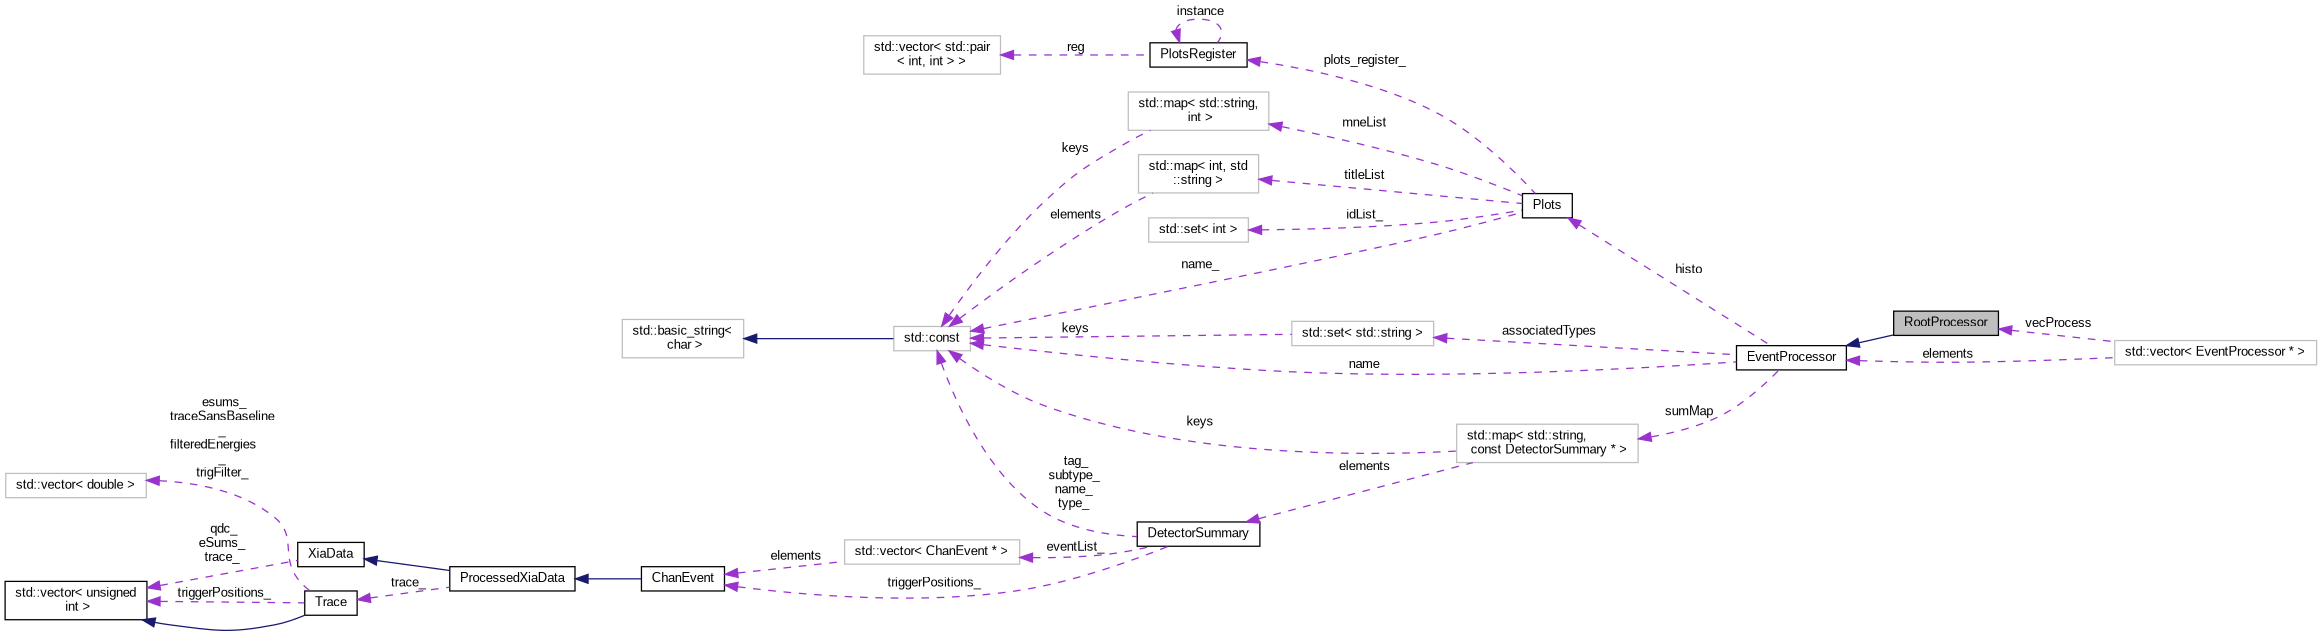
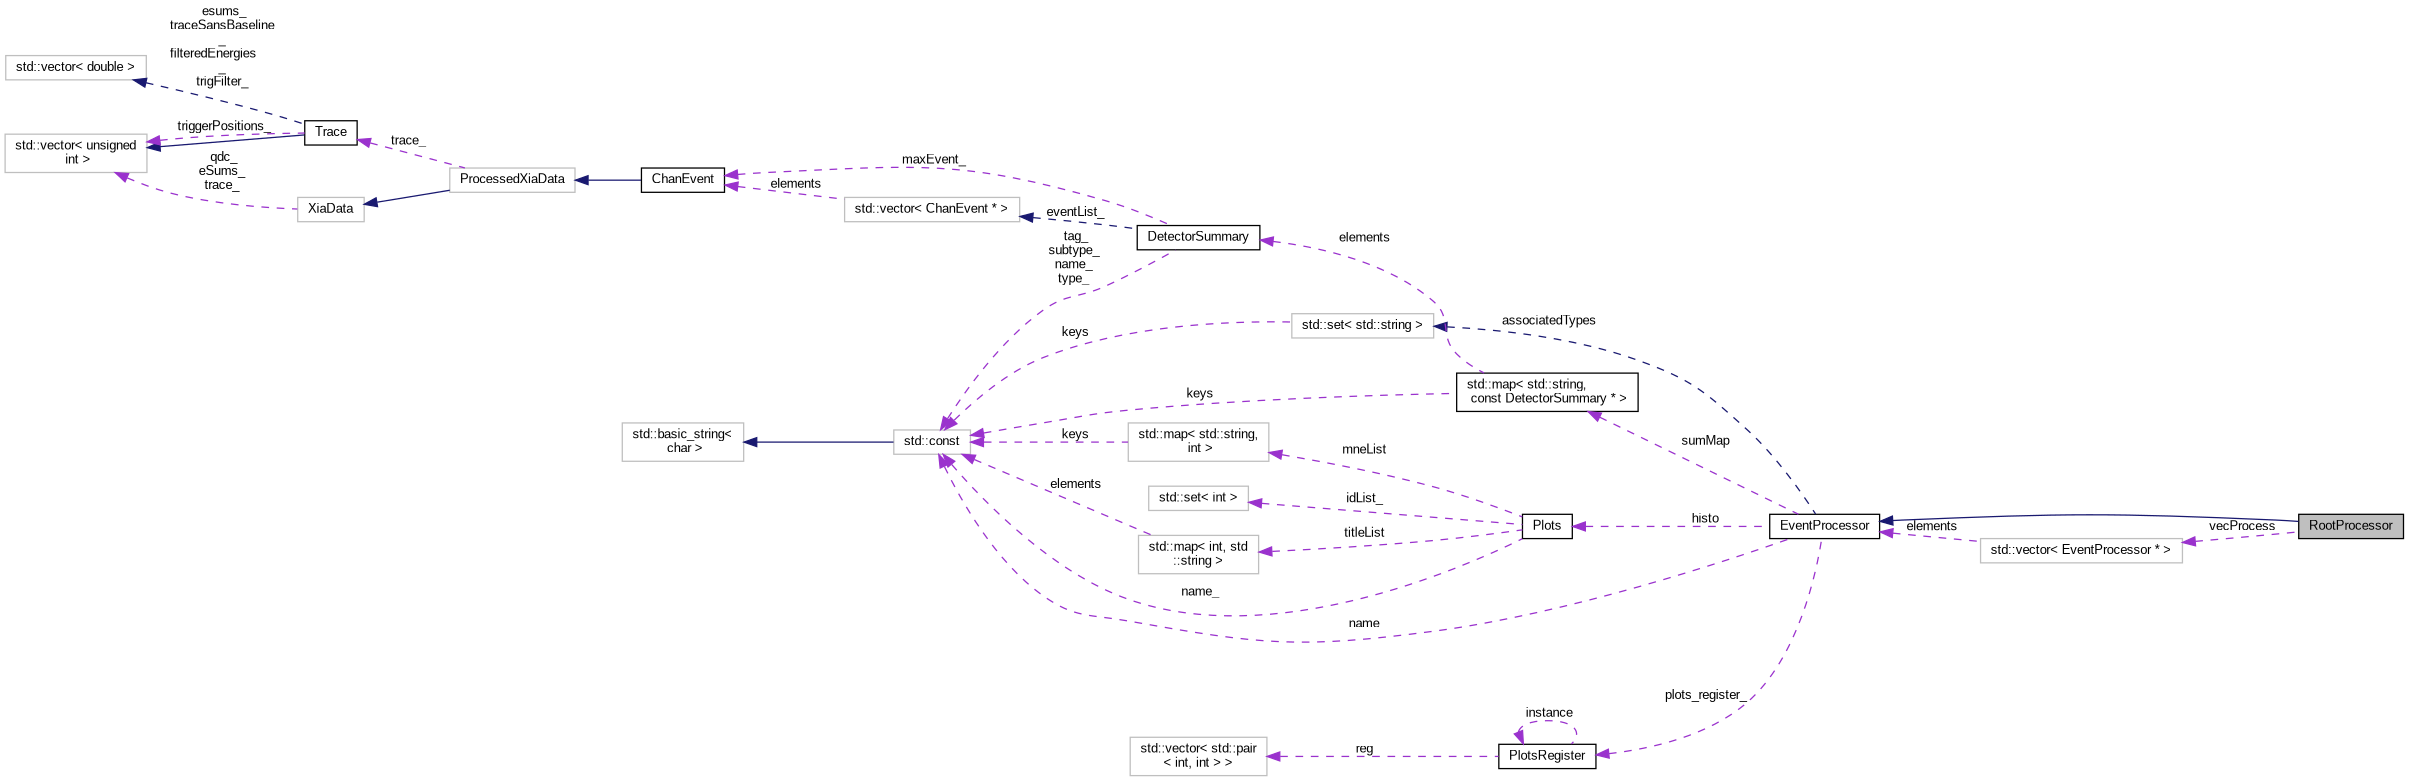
(1411, 101) -> (1759, 690)
(2063, 336) -> (2247, 537)
(1592, 346) -> (1659, 368)
(1547, 443) -> (1547, 392)
(259, 507) -> (226, 102)
(331, 555) -> (331, 210)
(1093, 556) -> (1085, 223)
(512, 579) -> (512, 180)
(932, 583) -> (932, 160)
(76, 601) -> (76, 153)
